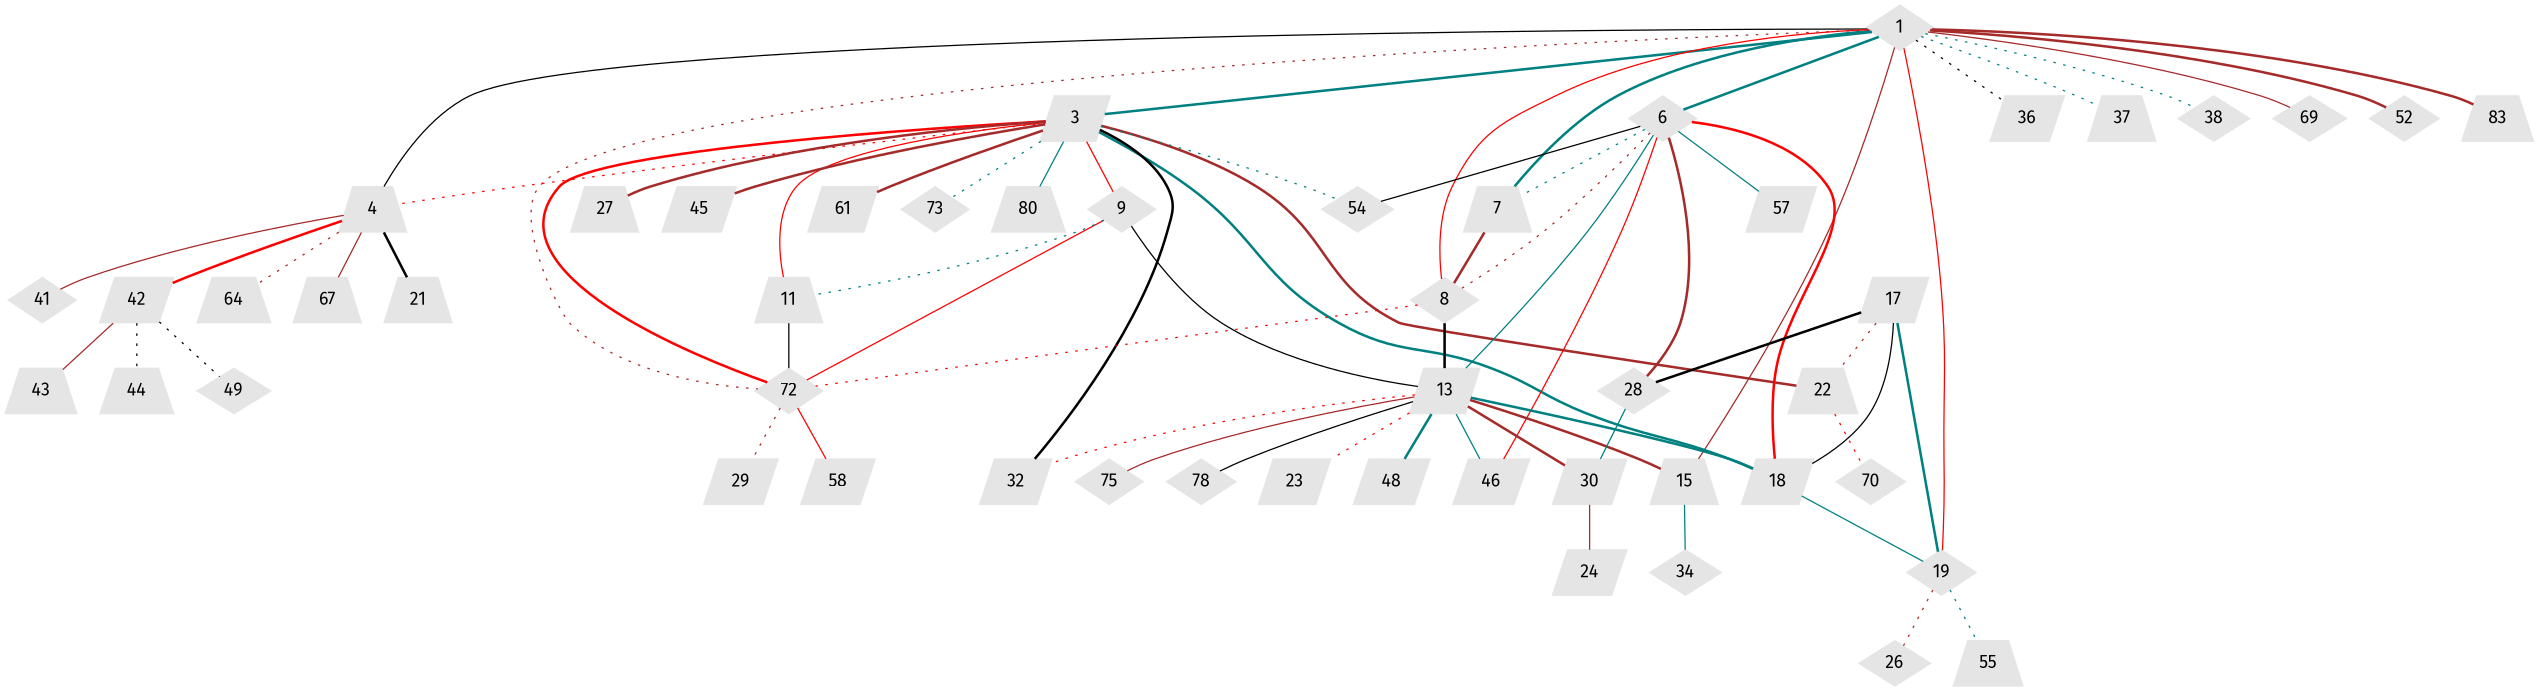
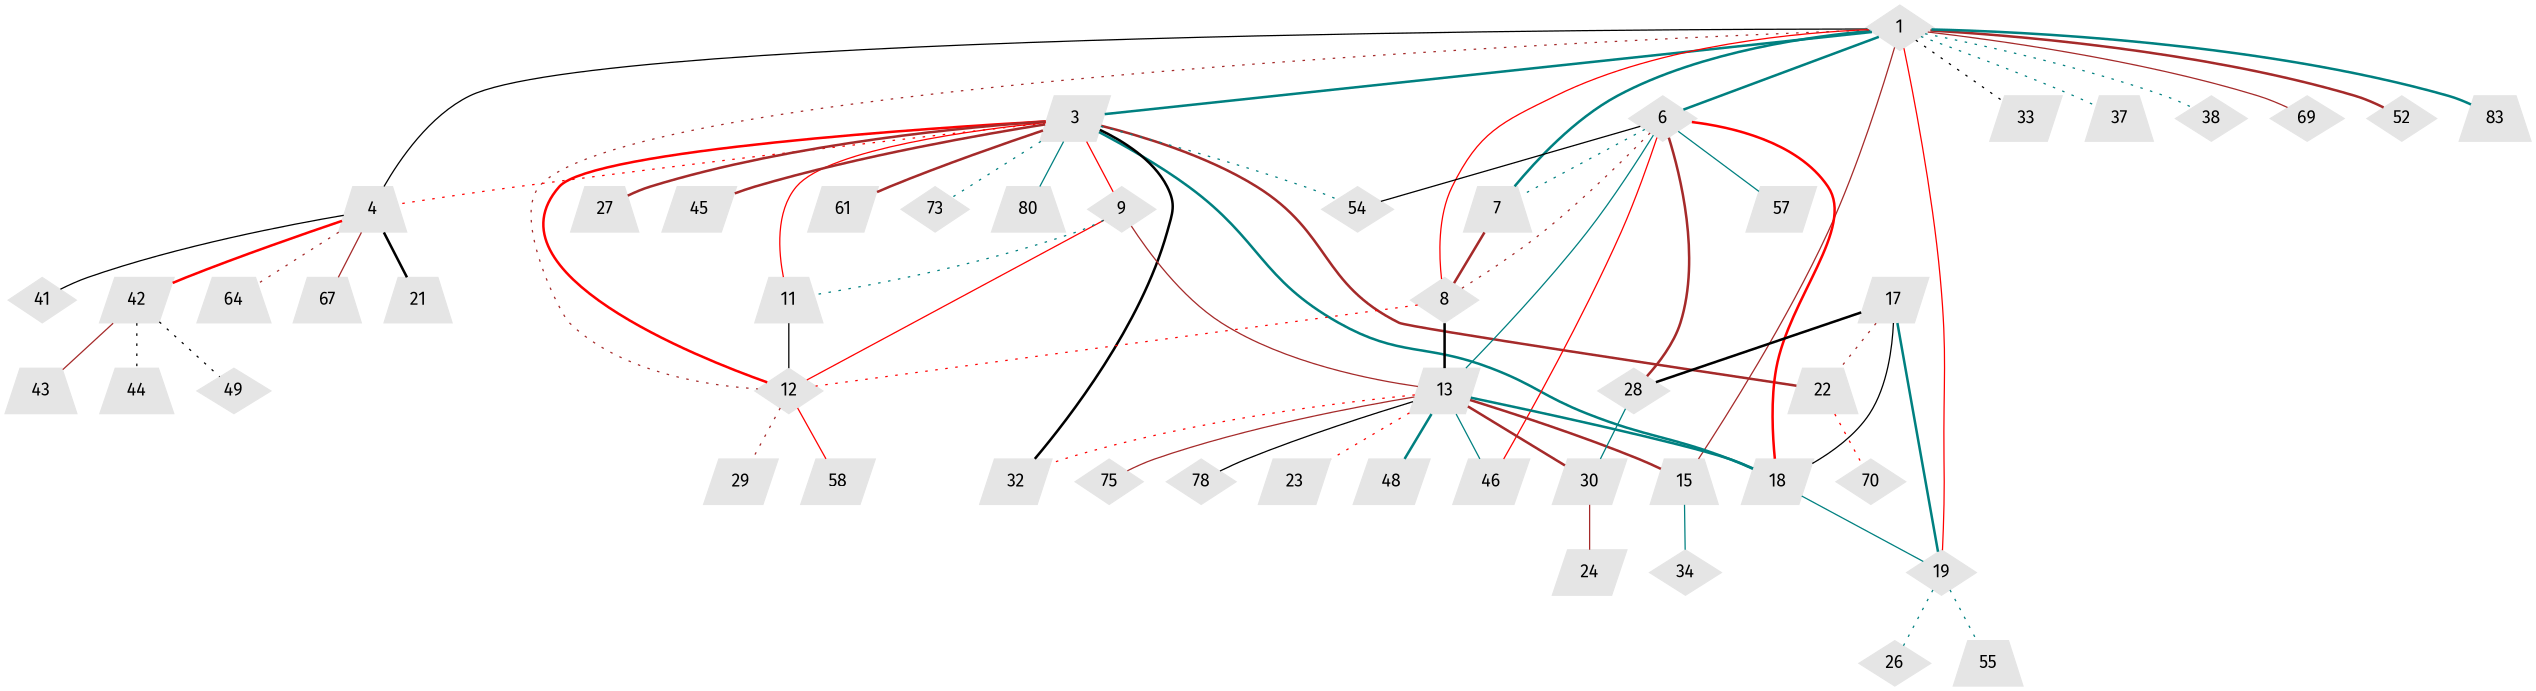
(2205, 49) -> (2204, 49)
(2027, 119) -> (2026, 119)
(200, 245) -> (200, 245)
(1254, 341) -> (1254, 341)
(789, 391) -> (789, 391)
(1918, 618) -> (1918, 618)
